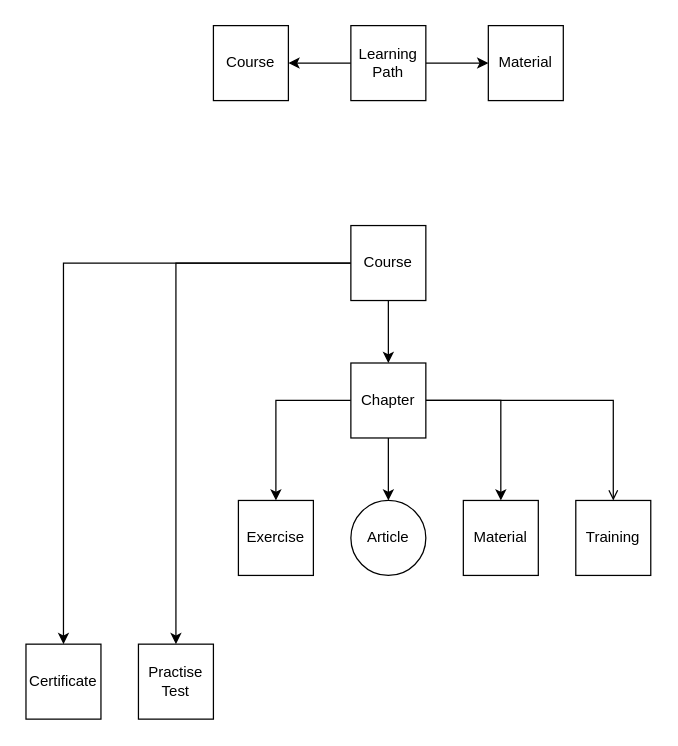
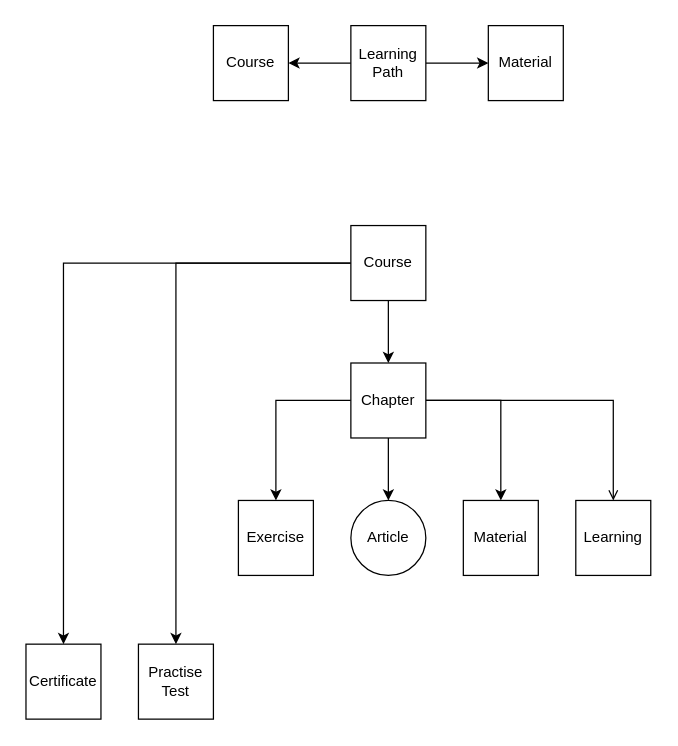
(613, 538) -> (613, 538)
